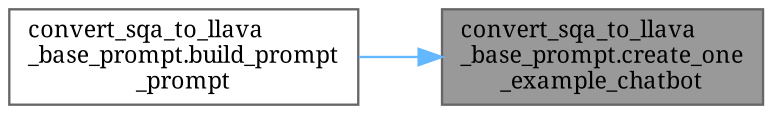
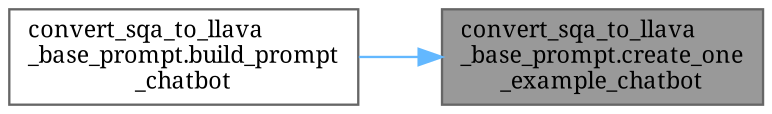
(184, 57) -> (184, 57)
